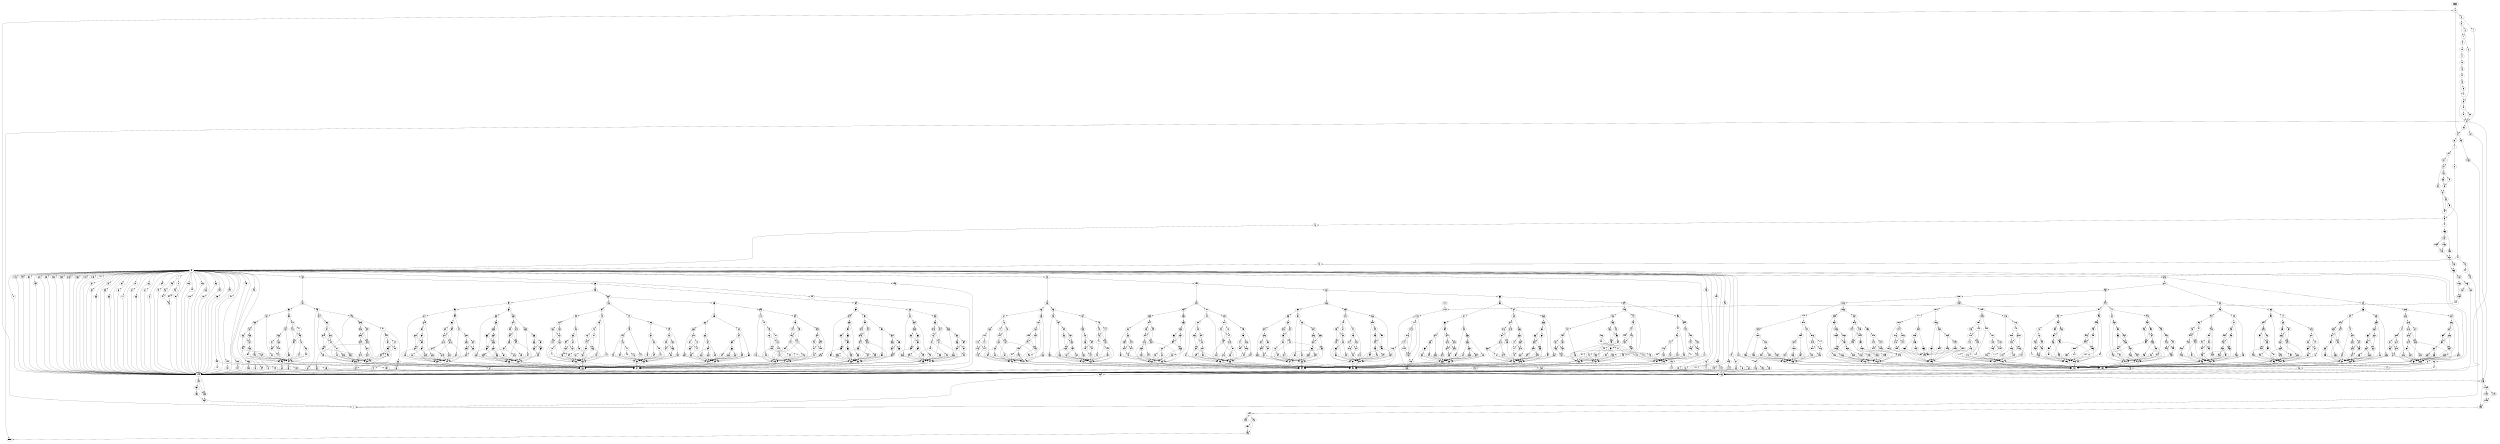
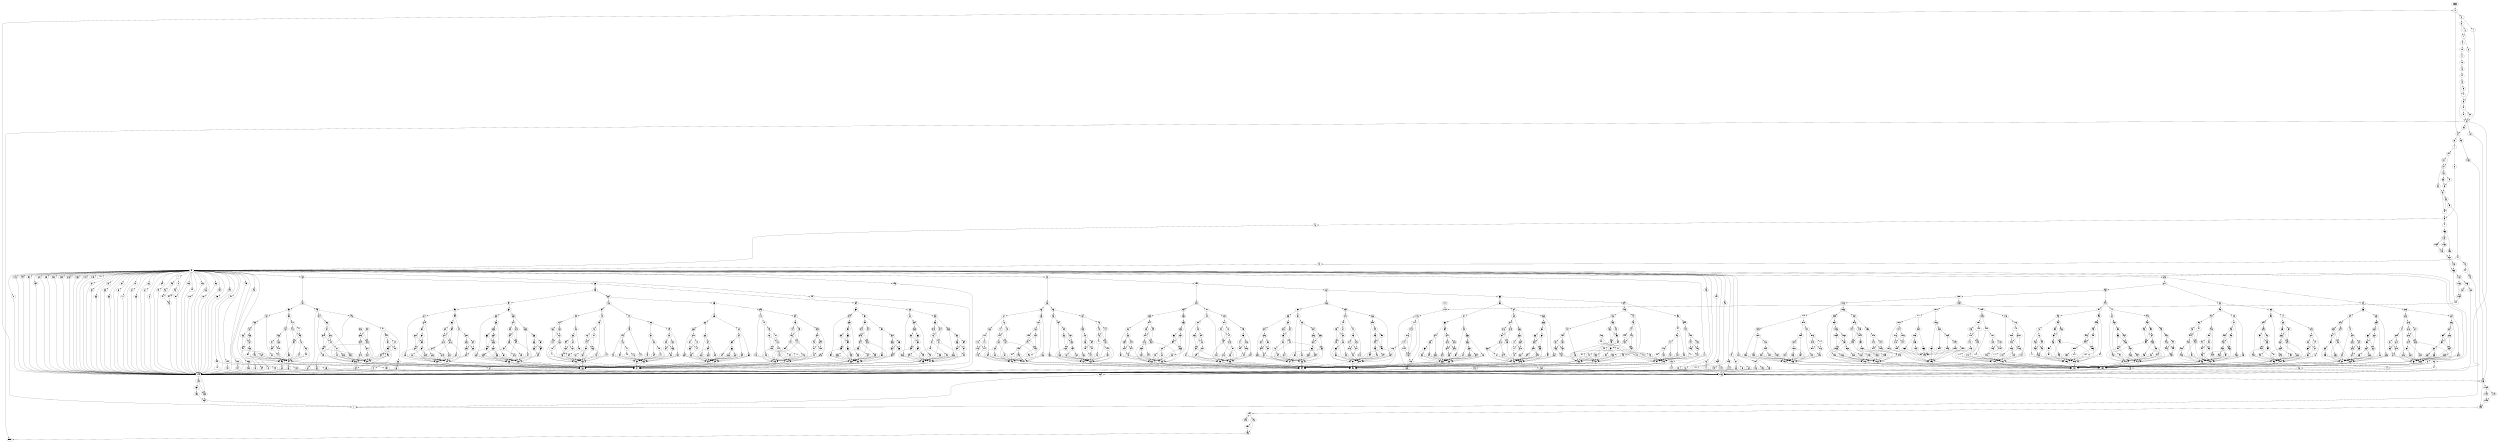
(361, 323) -> none
(1203, 355) -> none
